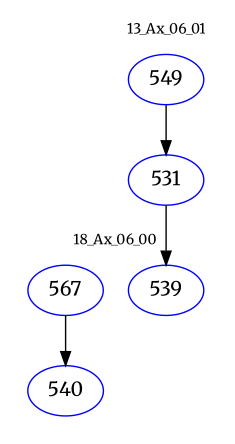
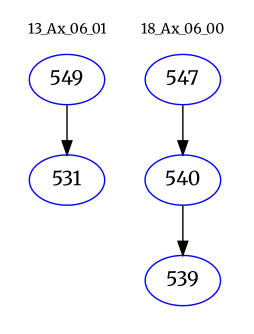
(166, 236) -> (183, 223)
(66, 290) -> (183, 80)
